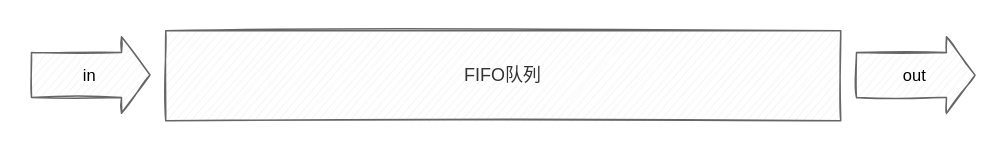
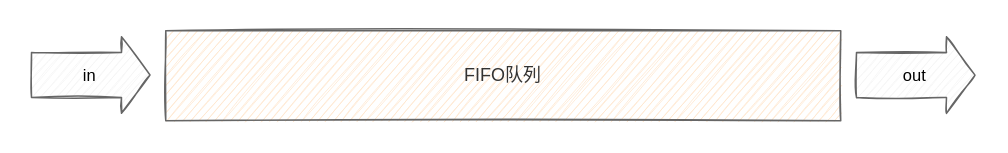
(503, 76) -> (503, 76)
